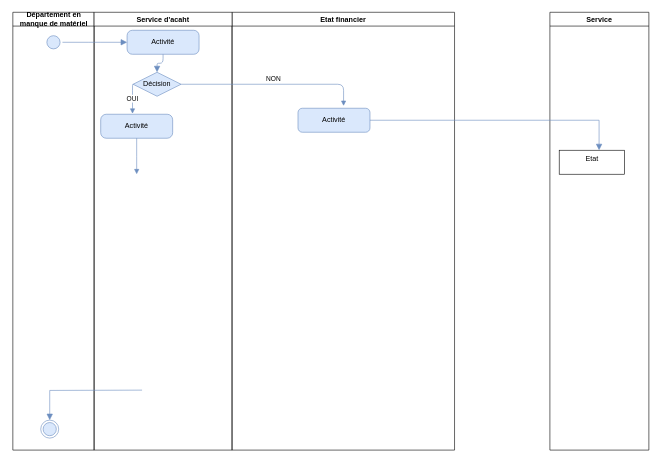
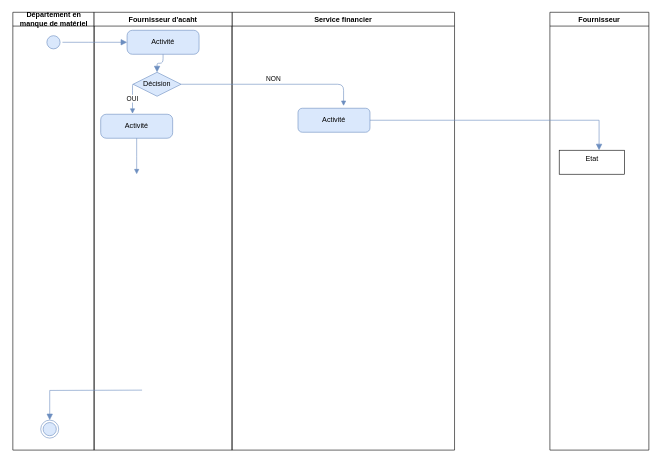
(163, 20) -> (163, 20)
(343, 20) -> (343, 20)
(599, 20) -> (599, 20)
